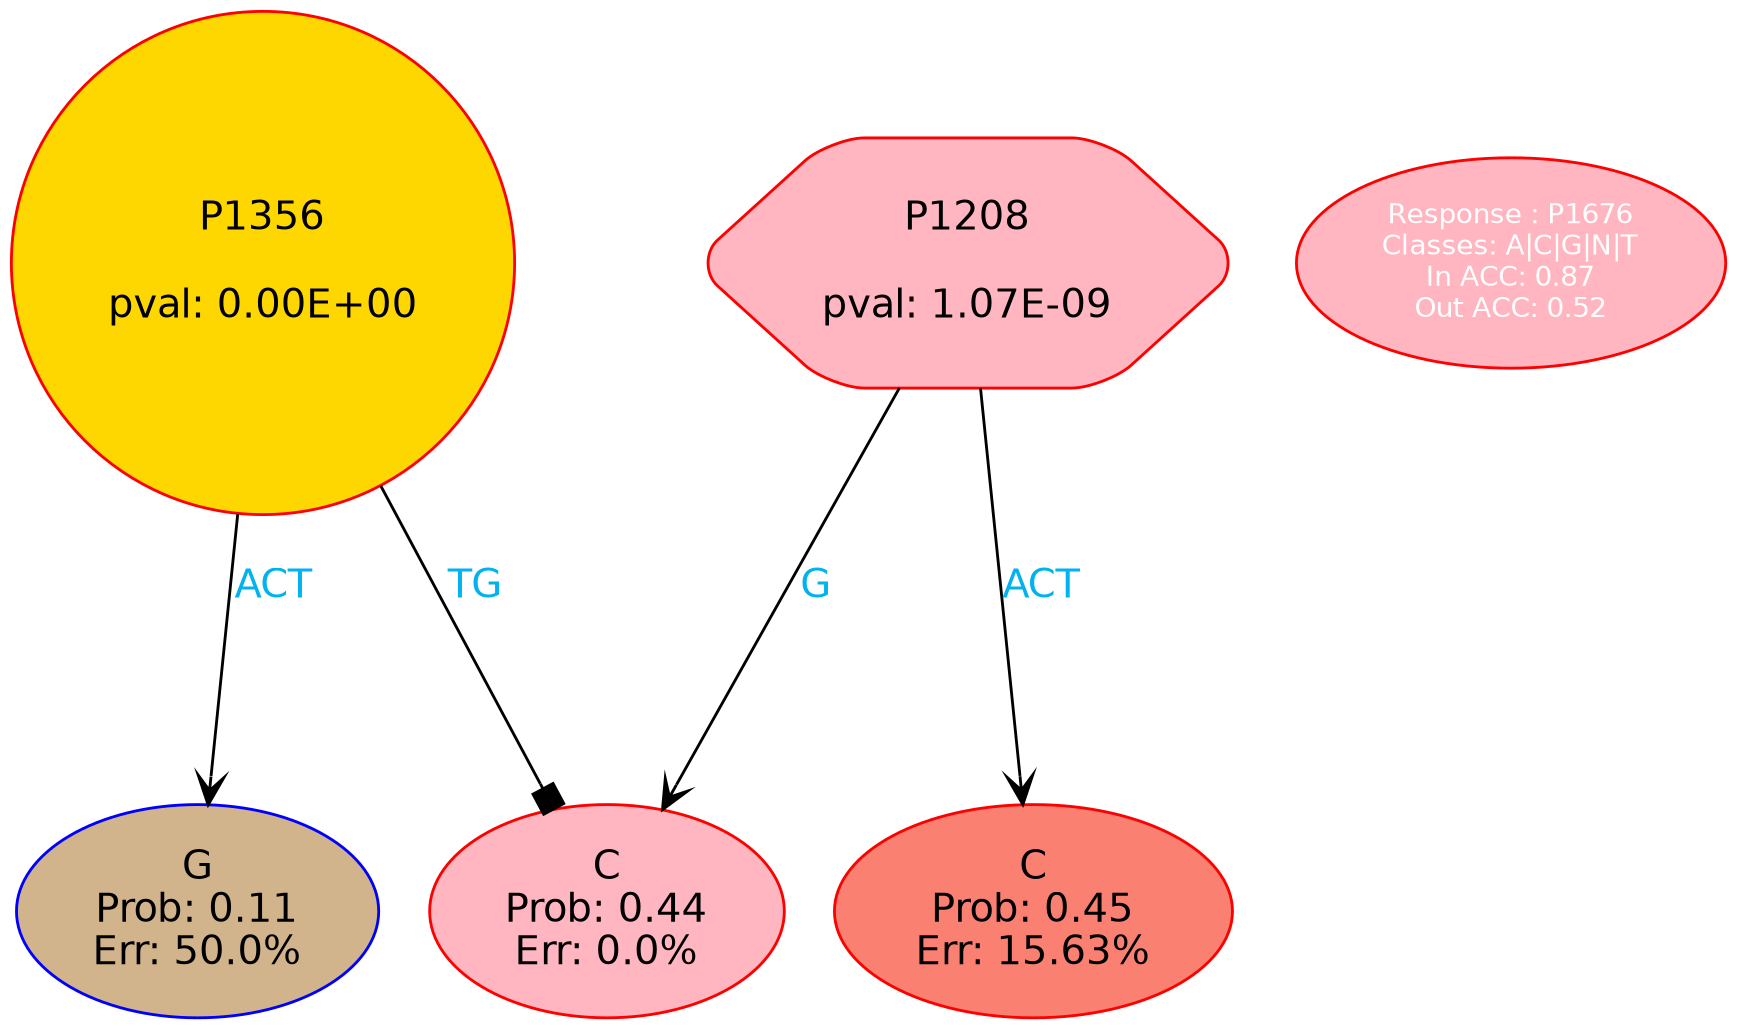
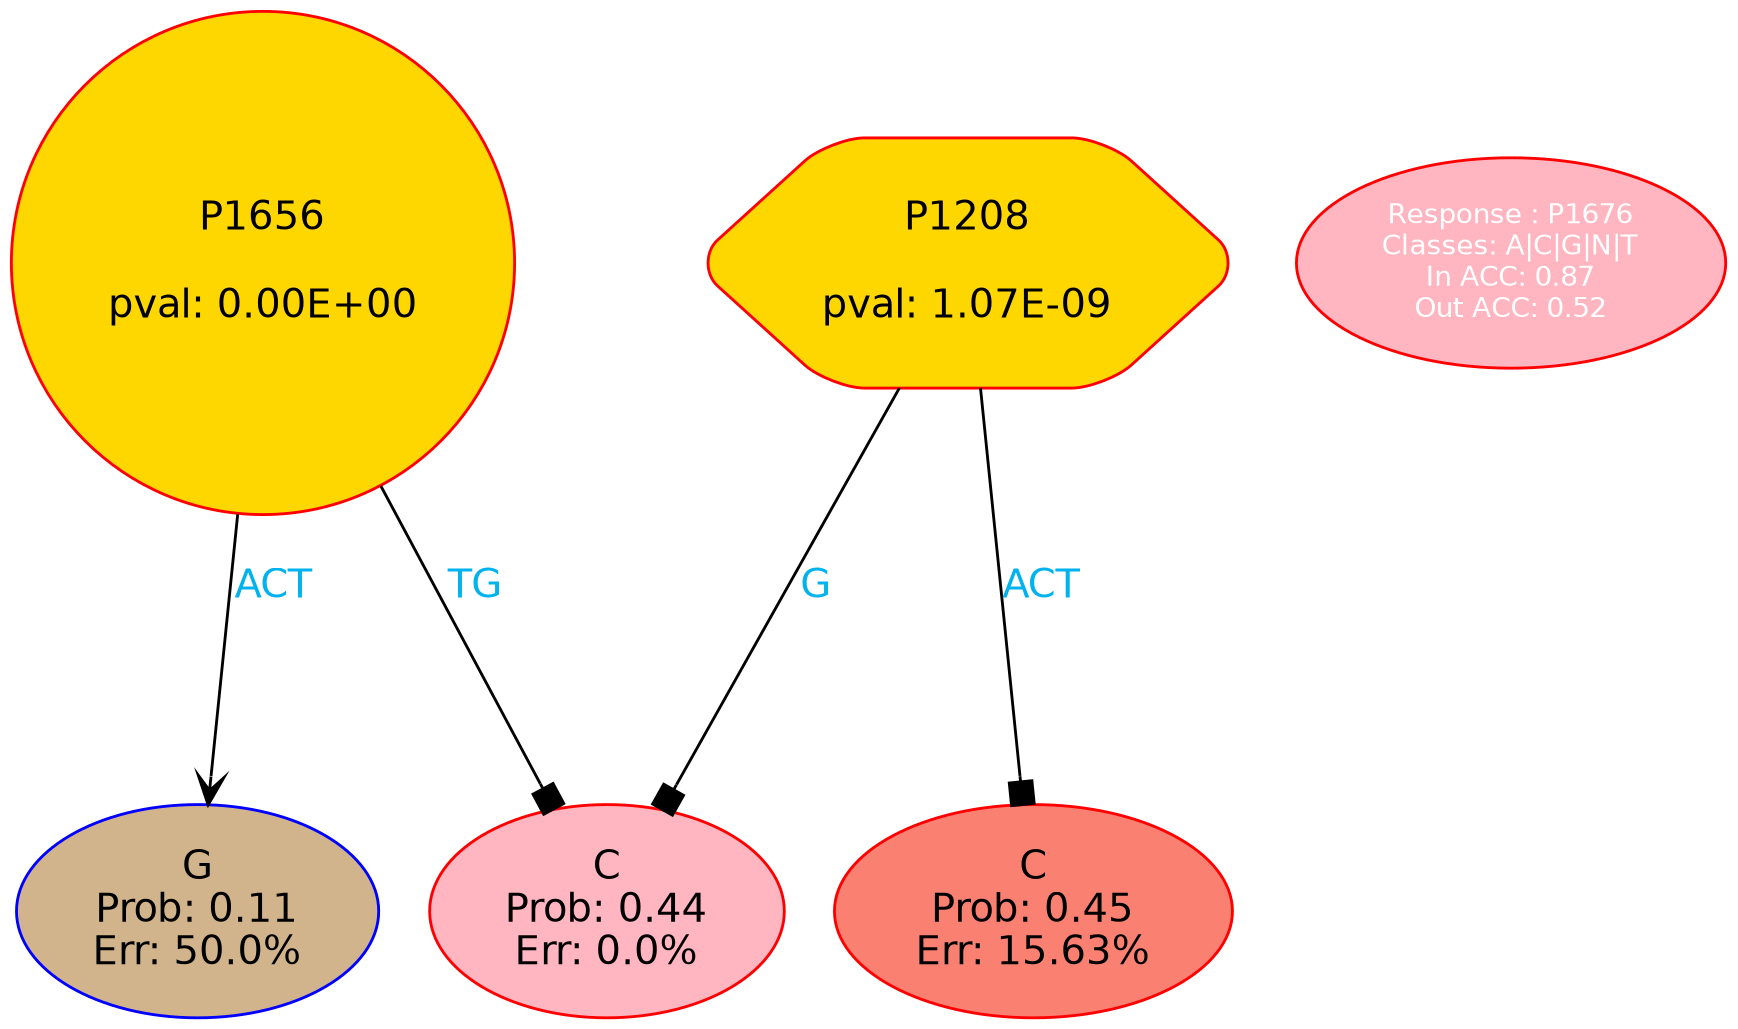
(263, 263) -> (263, 263)
(968, 263) -> (968, 263)
(1000, 582) -> (1000, 582)
(788, 586) -> (788, 586)
